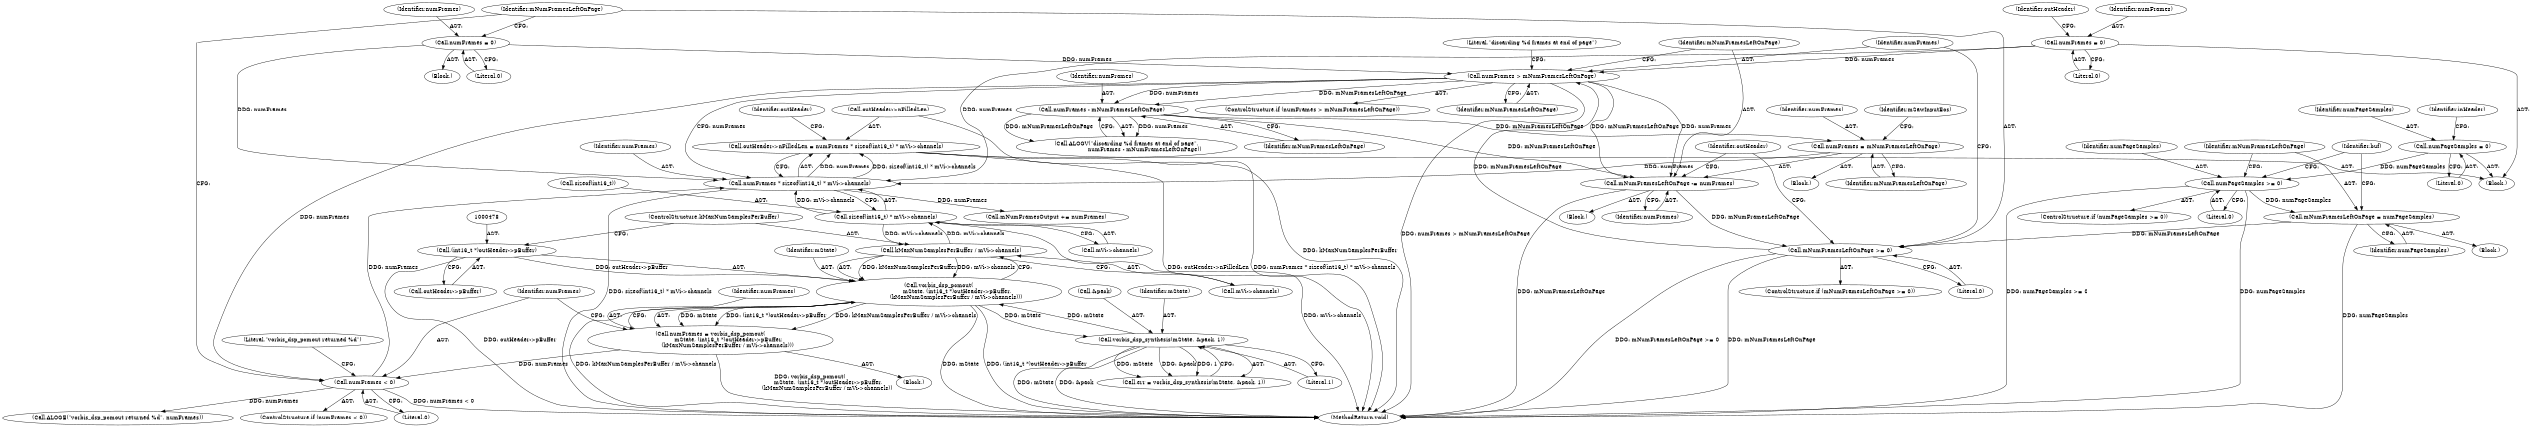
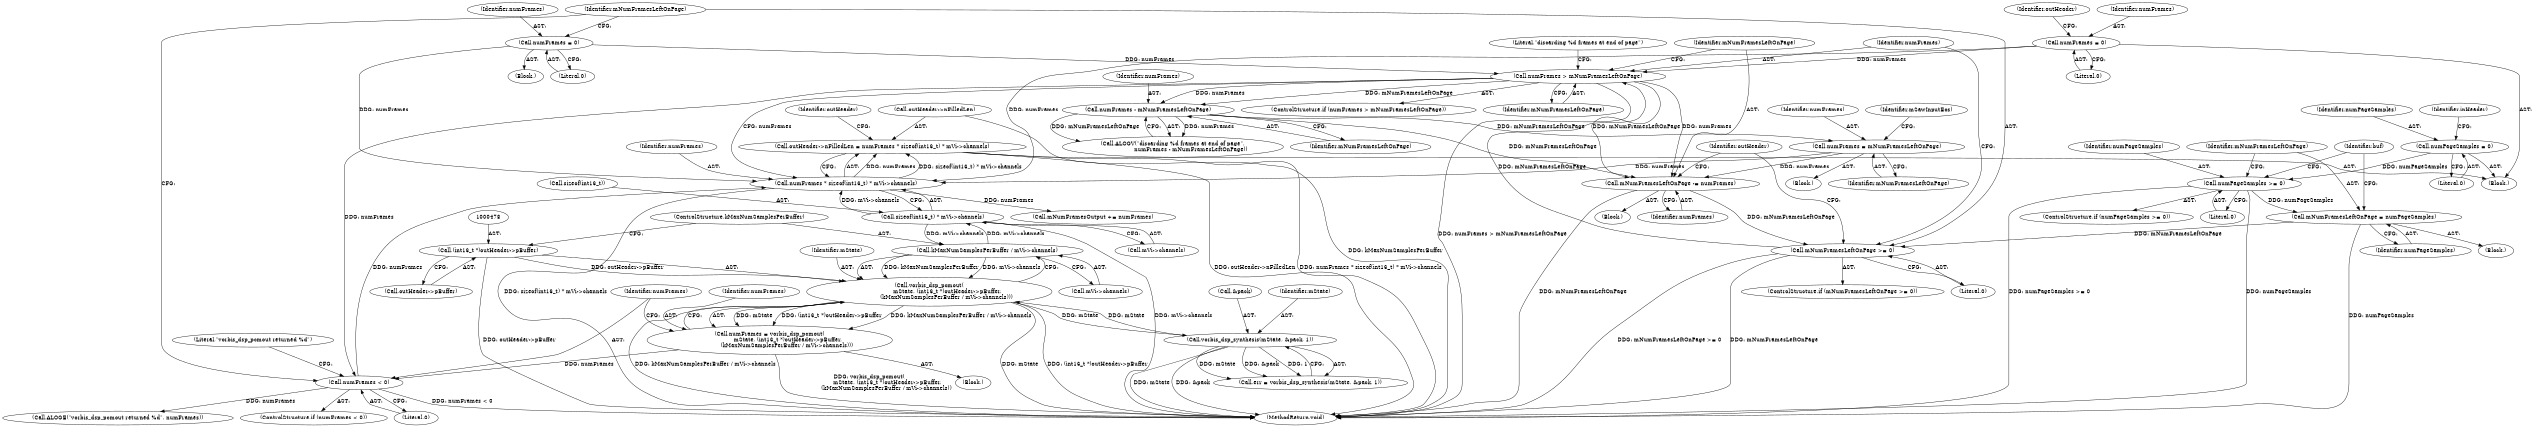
(1786, 167) -> (1805, 167)
(1320, 383) -> none
